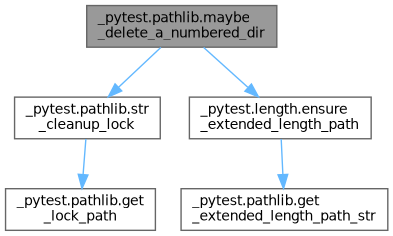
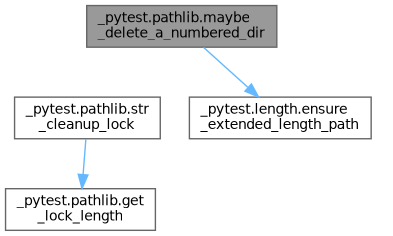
(140, 67) -> none
(80, 210) -> (80, 210)
(284, 210) -> none
